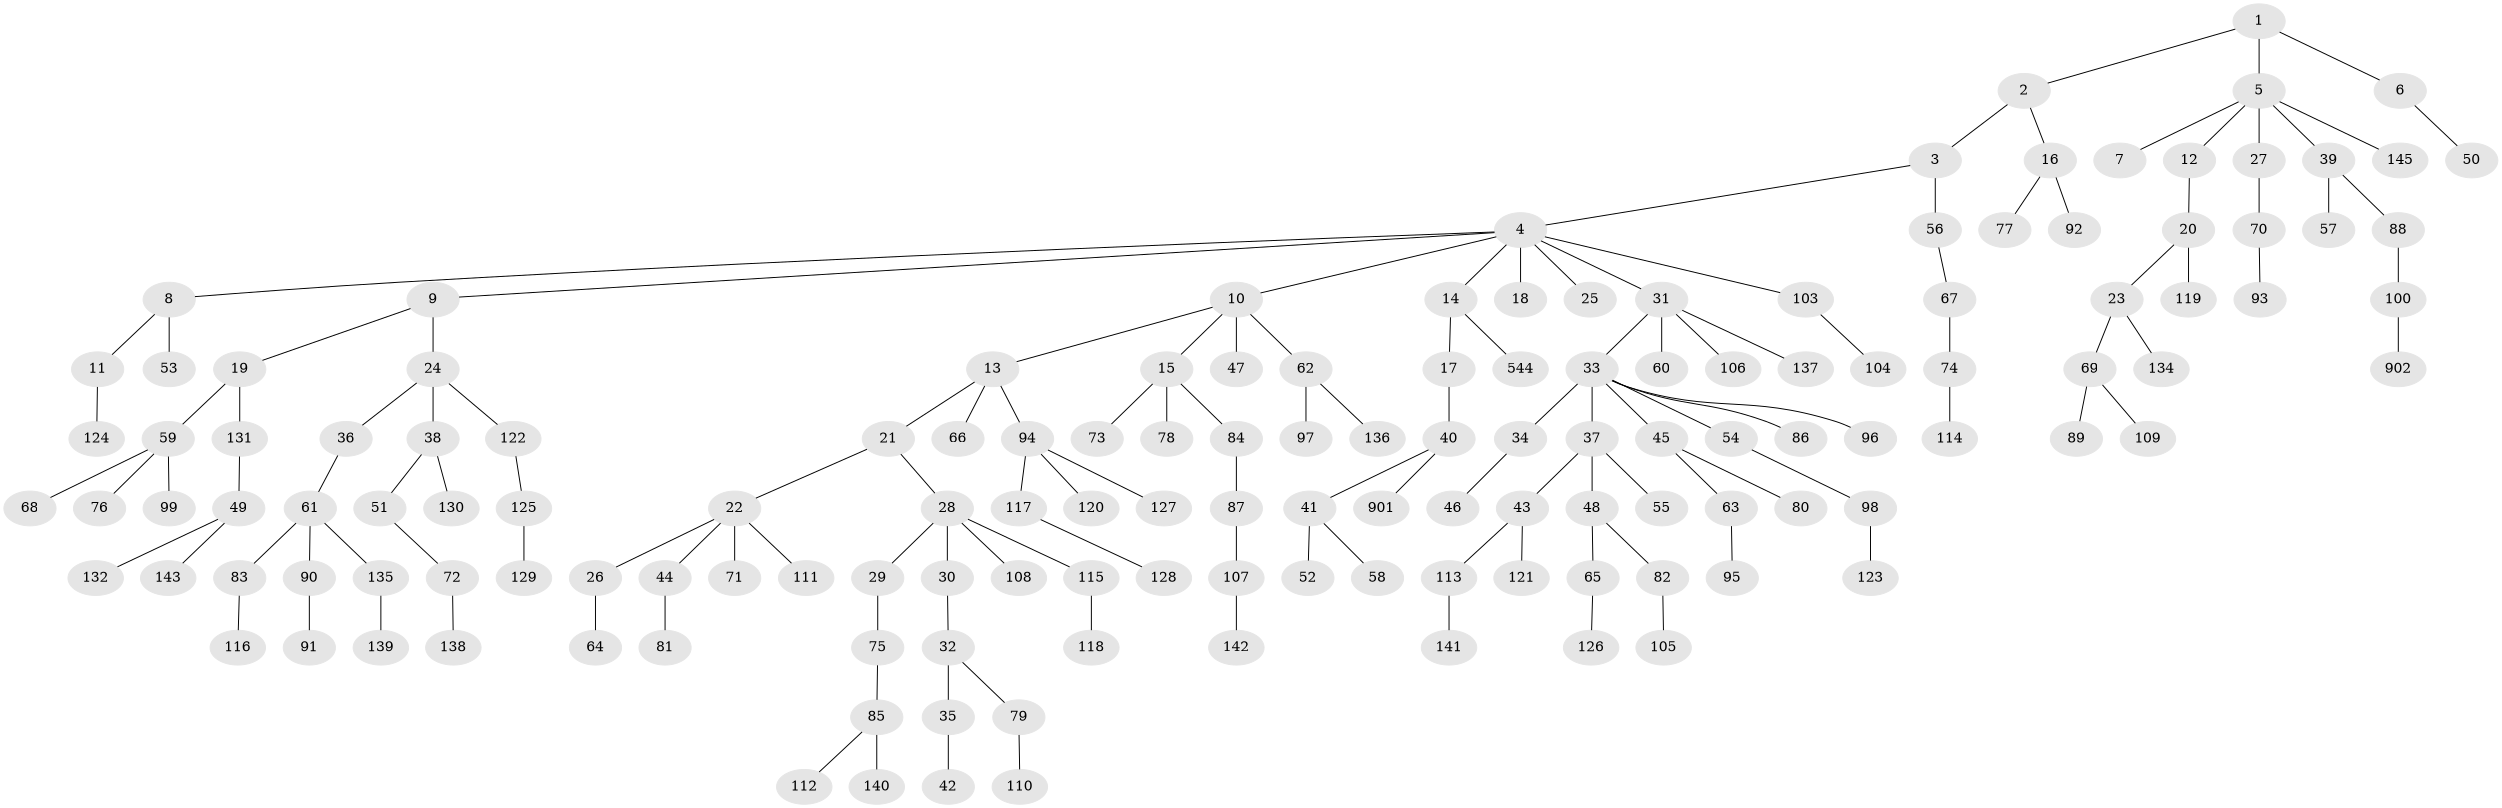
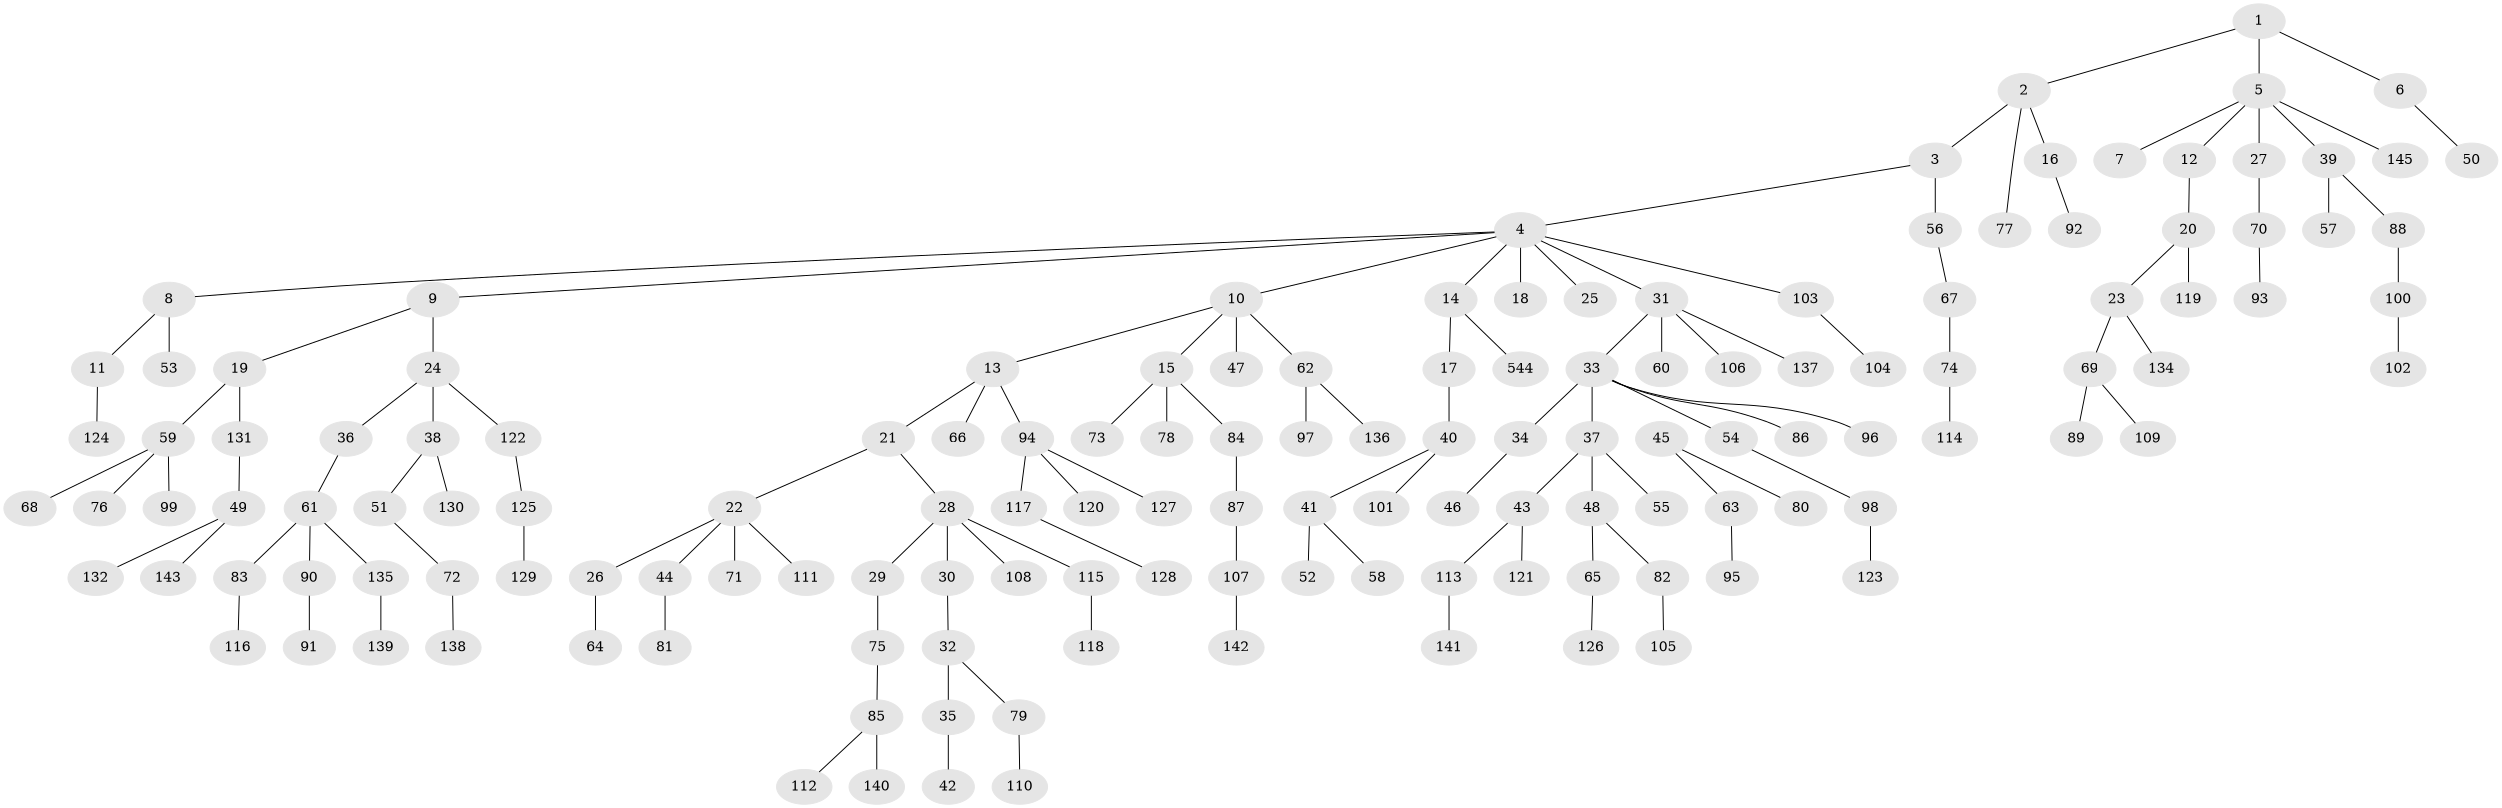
(2028, 195) -> (2013, 160)
(2398, 369) -> (2398, 369)
(1627, 404) -> none
(1381, 508) -> (1381, 508)
